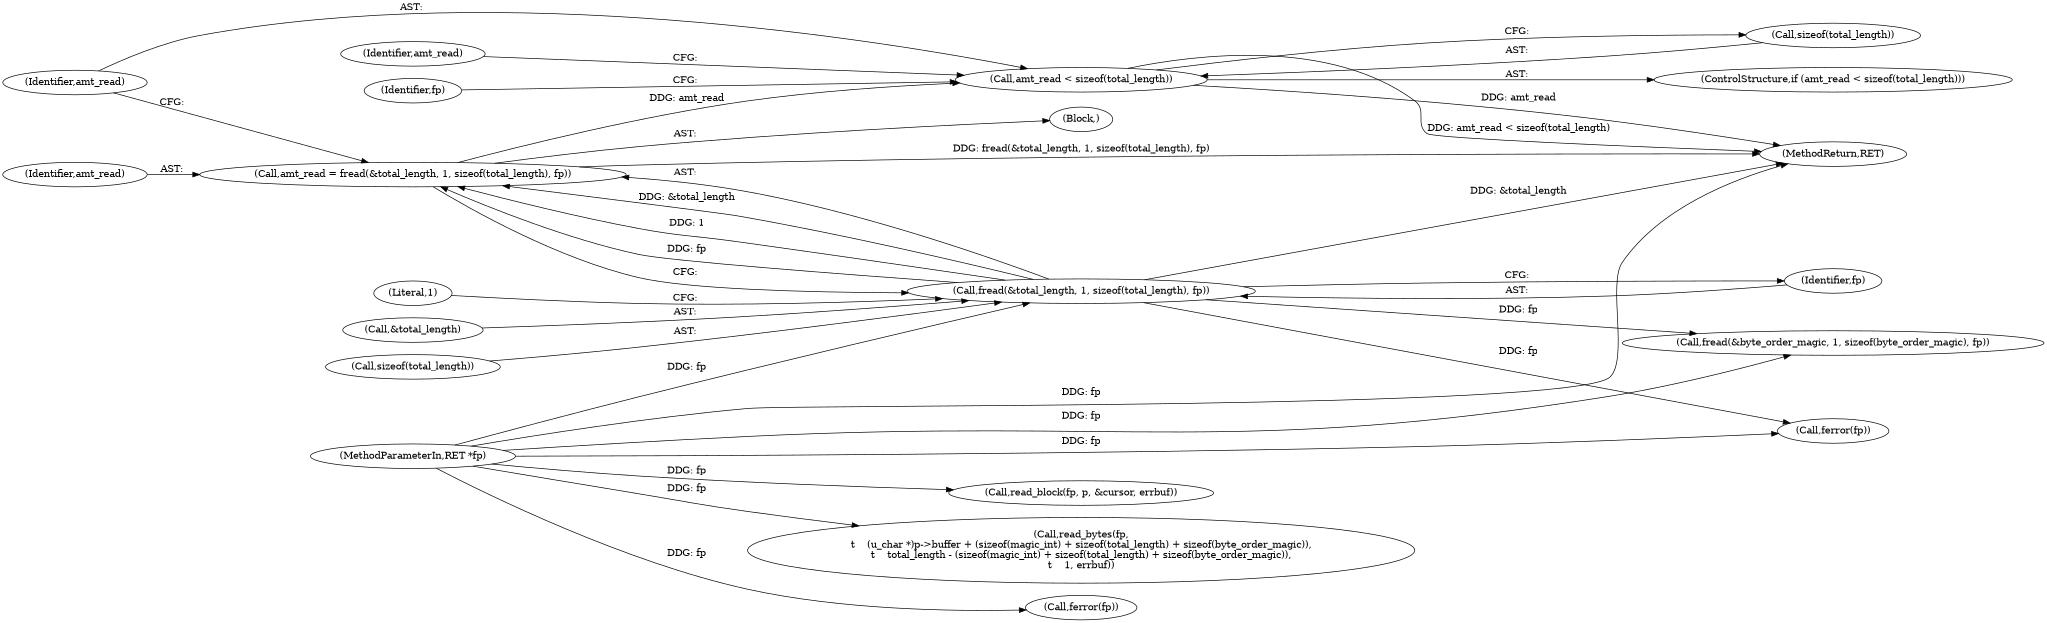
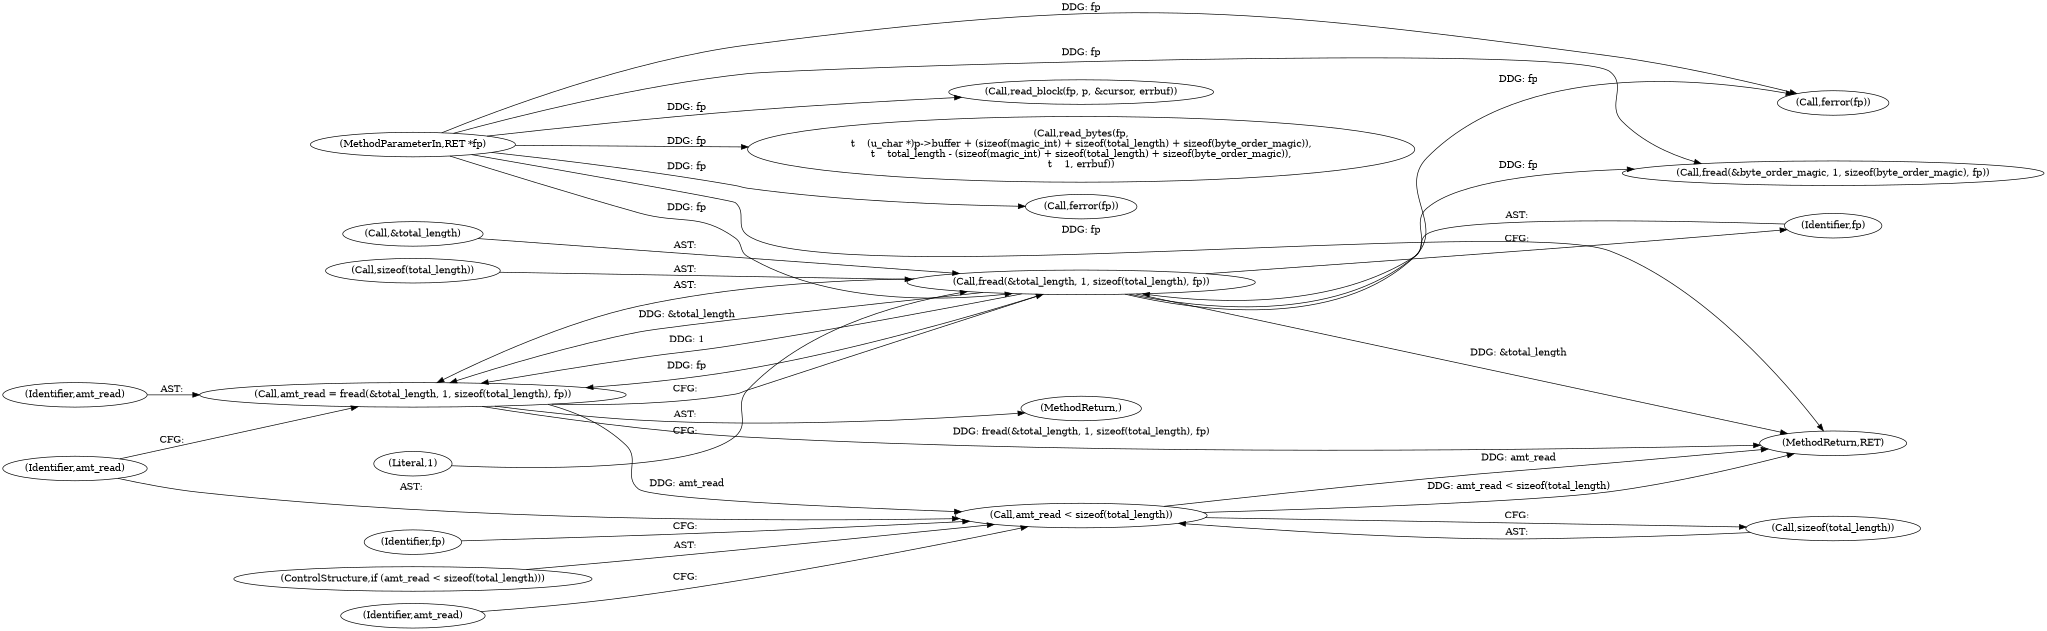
(1427, 80) -> (757, 548)
(1081, 119) -> (1081, 408)
